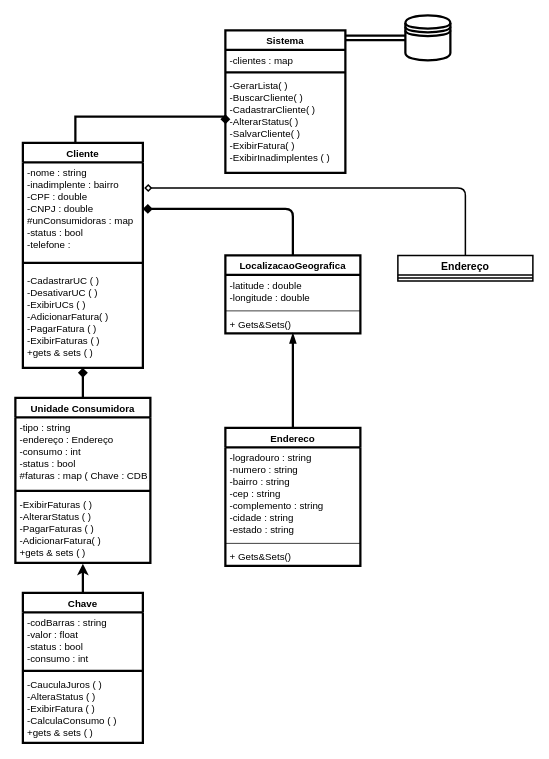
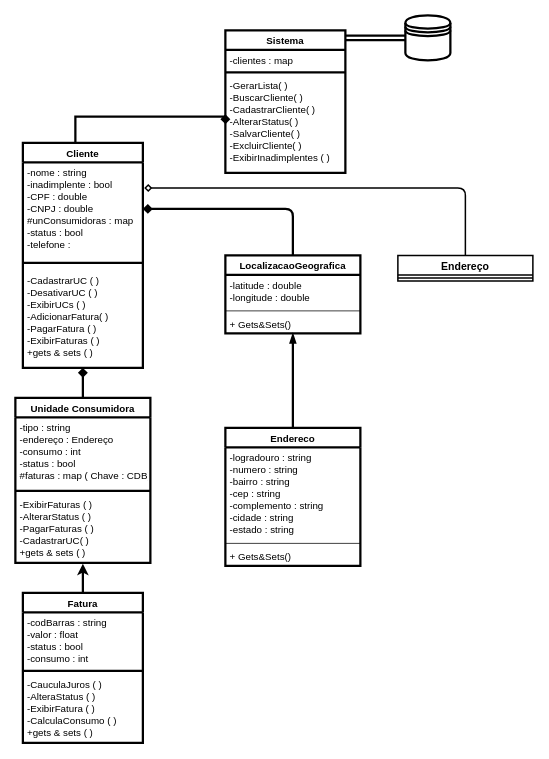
(265, 86) -> (265, 86)
(60, 173) -> (60, 173)
(64, 505) -> (64, 505)
(83, 604) -> (83, 604)
